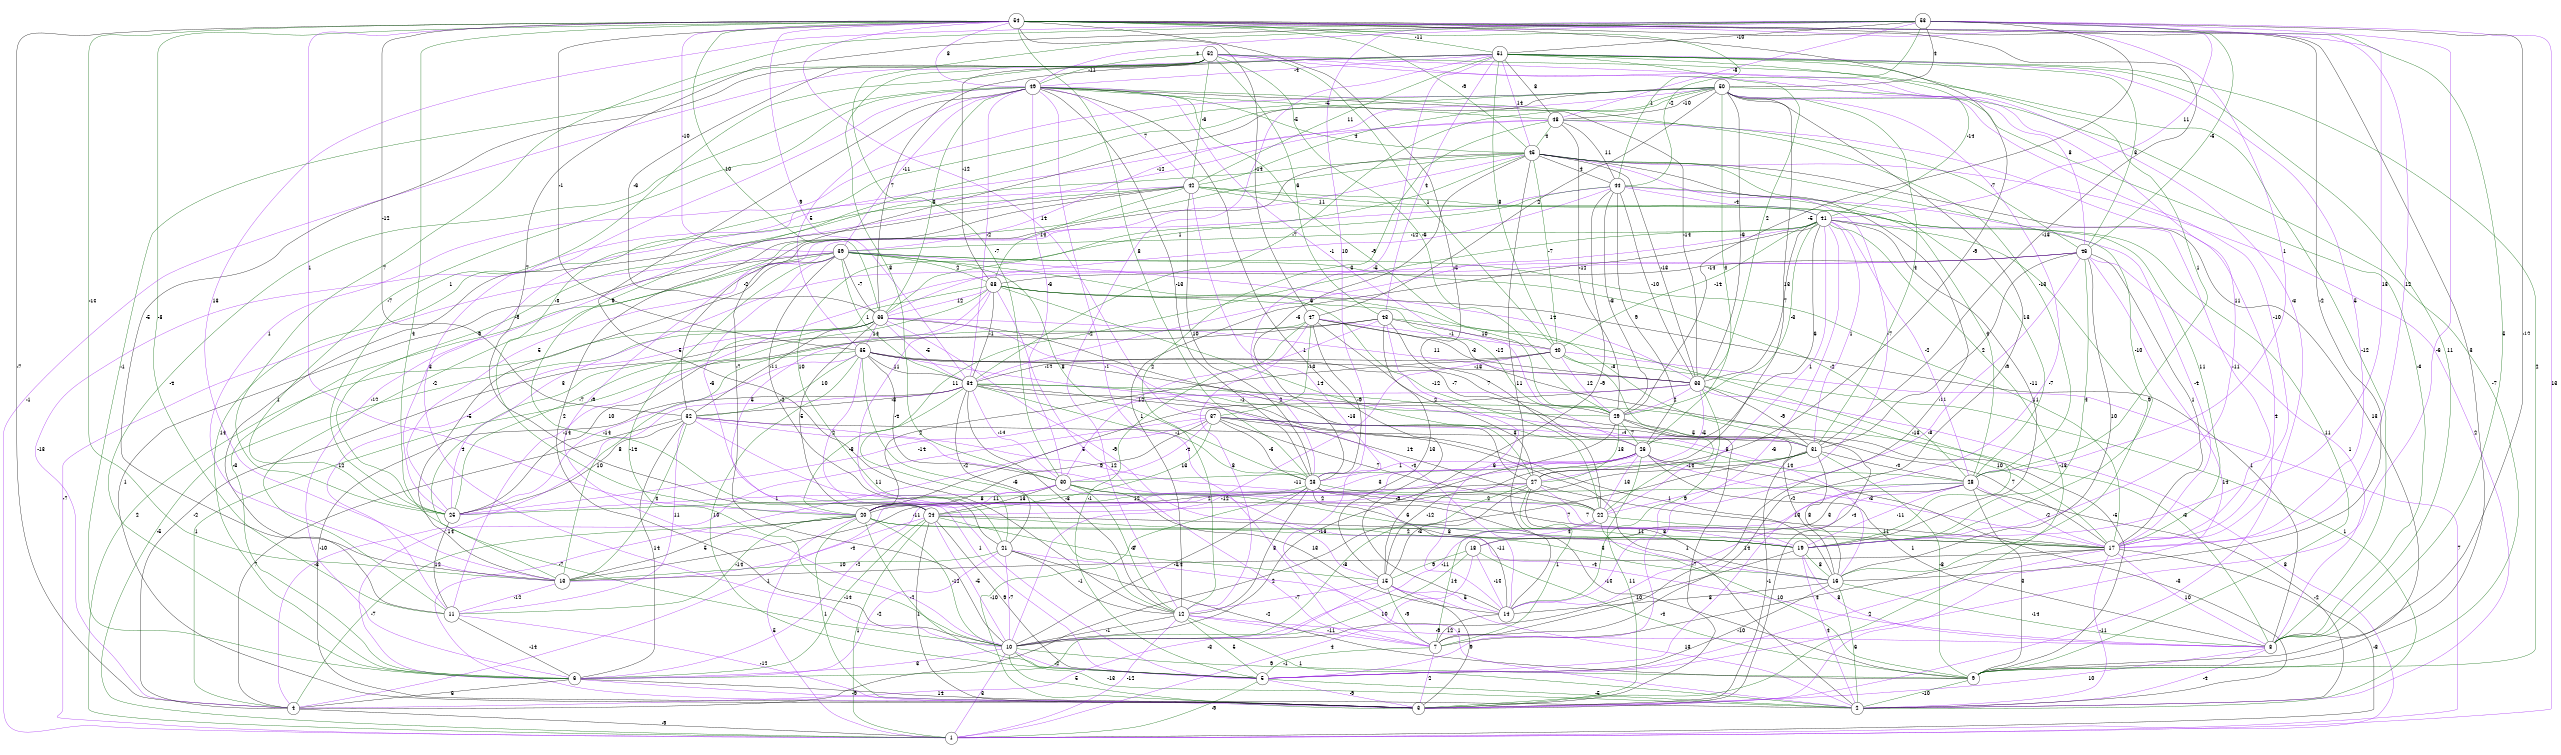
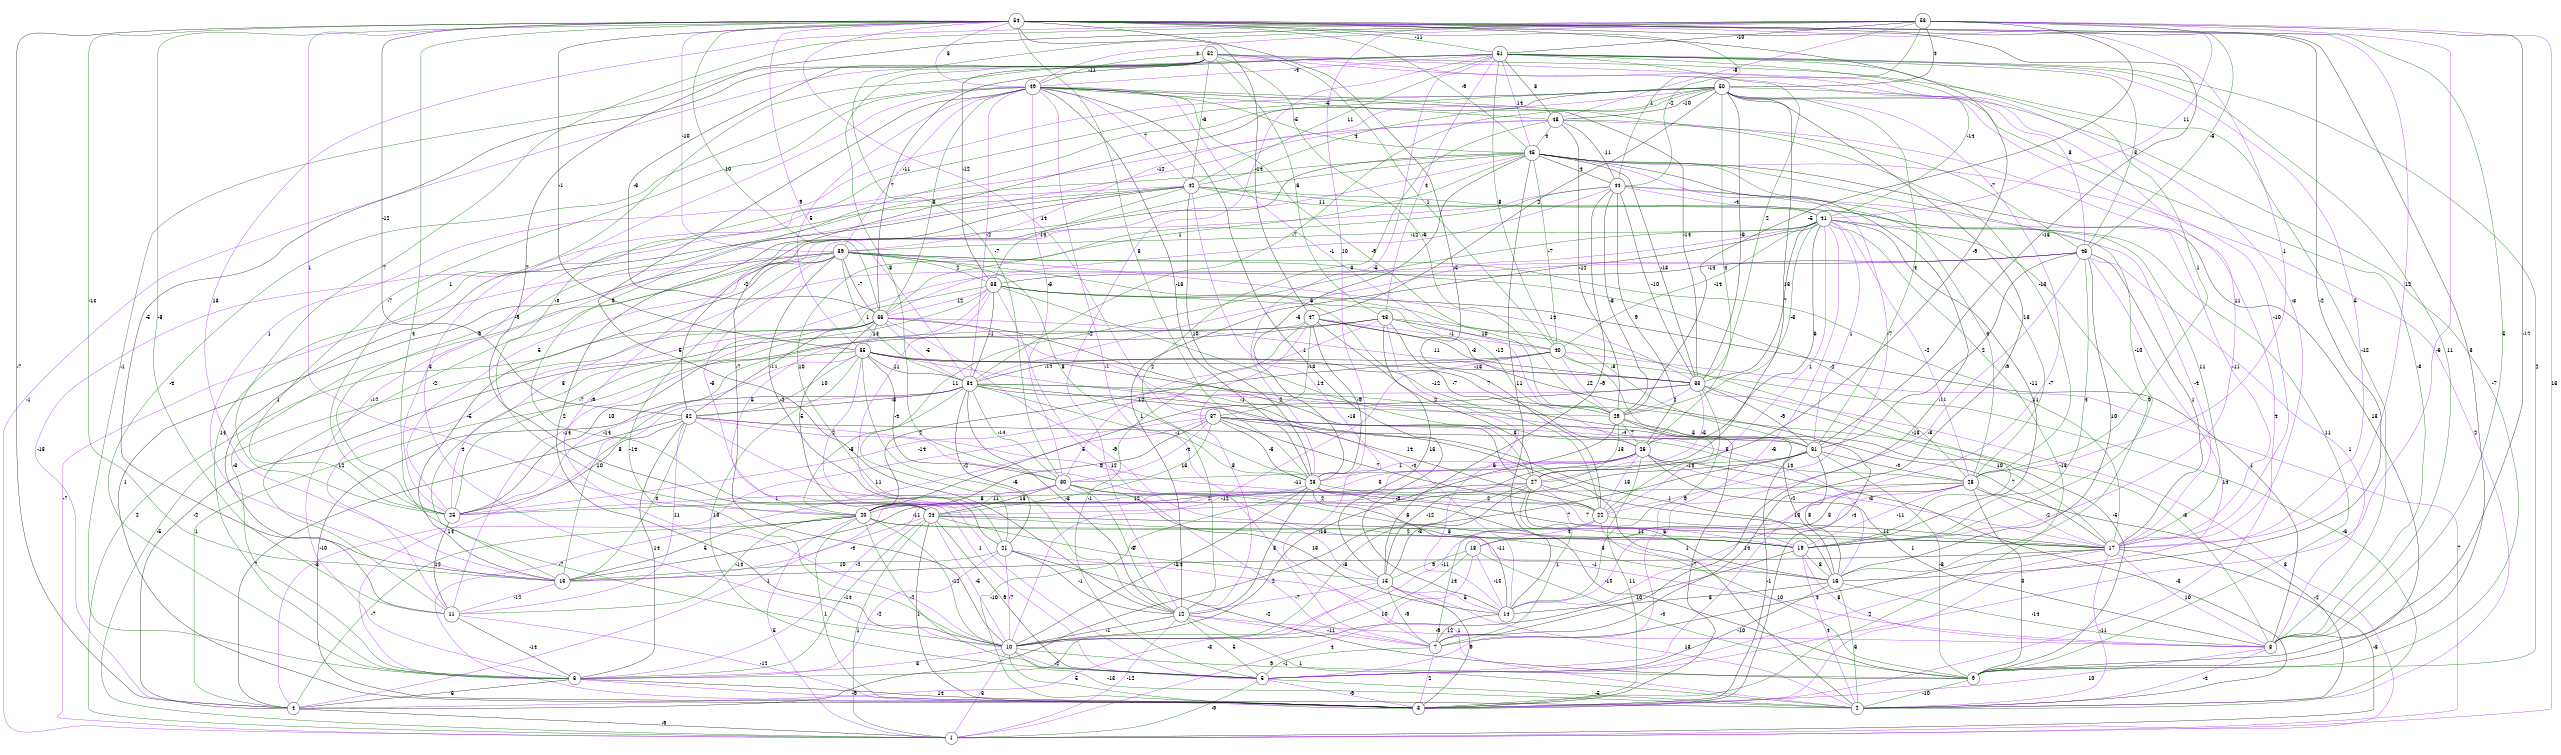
(2382, 298) -> none
(1008, 439) -> (1008, 439)
(2345, 532) -> (2345, 532)
(1595, 565) -> (1595, 565)
